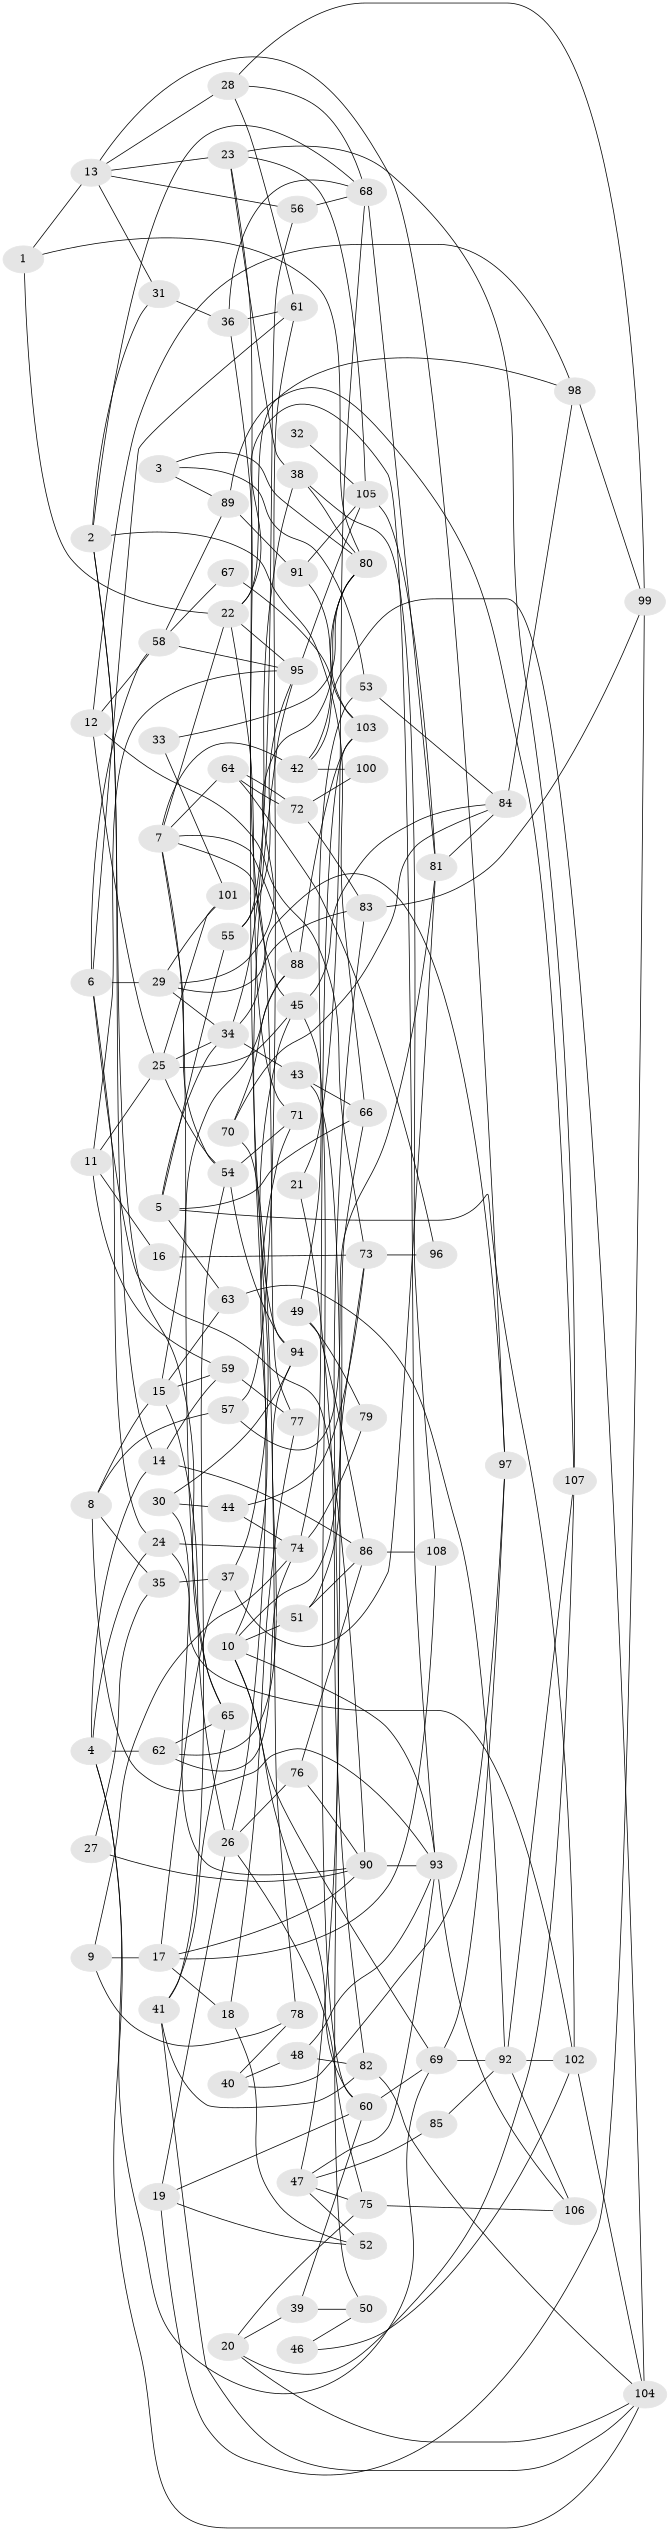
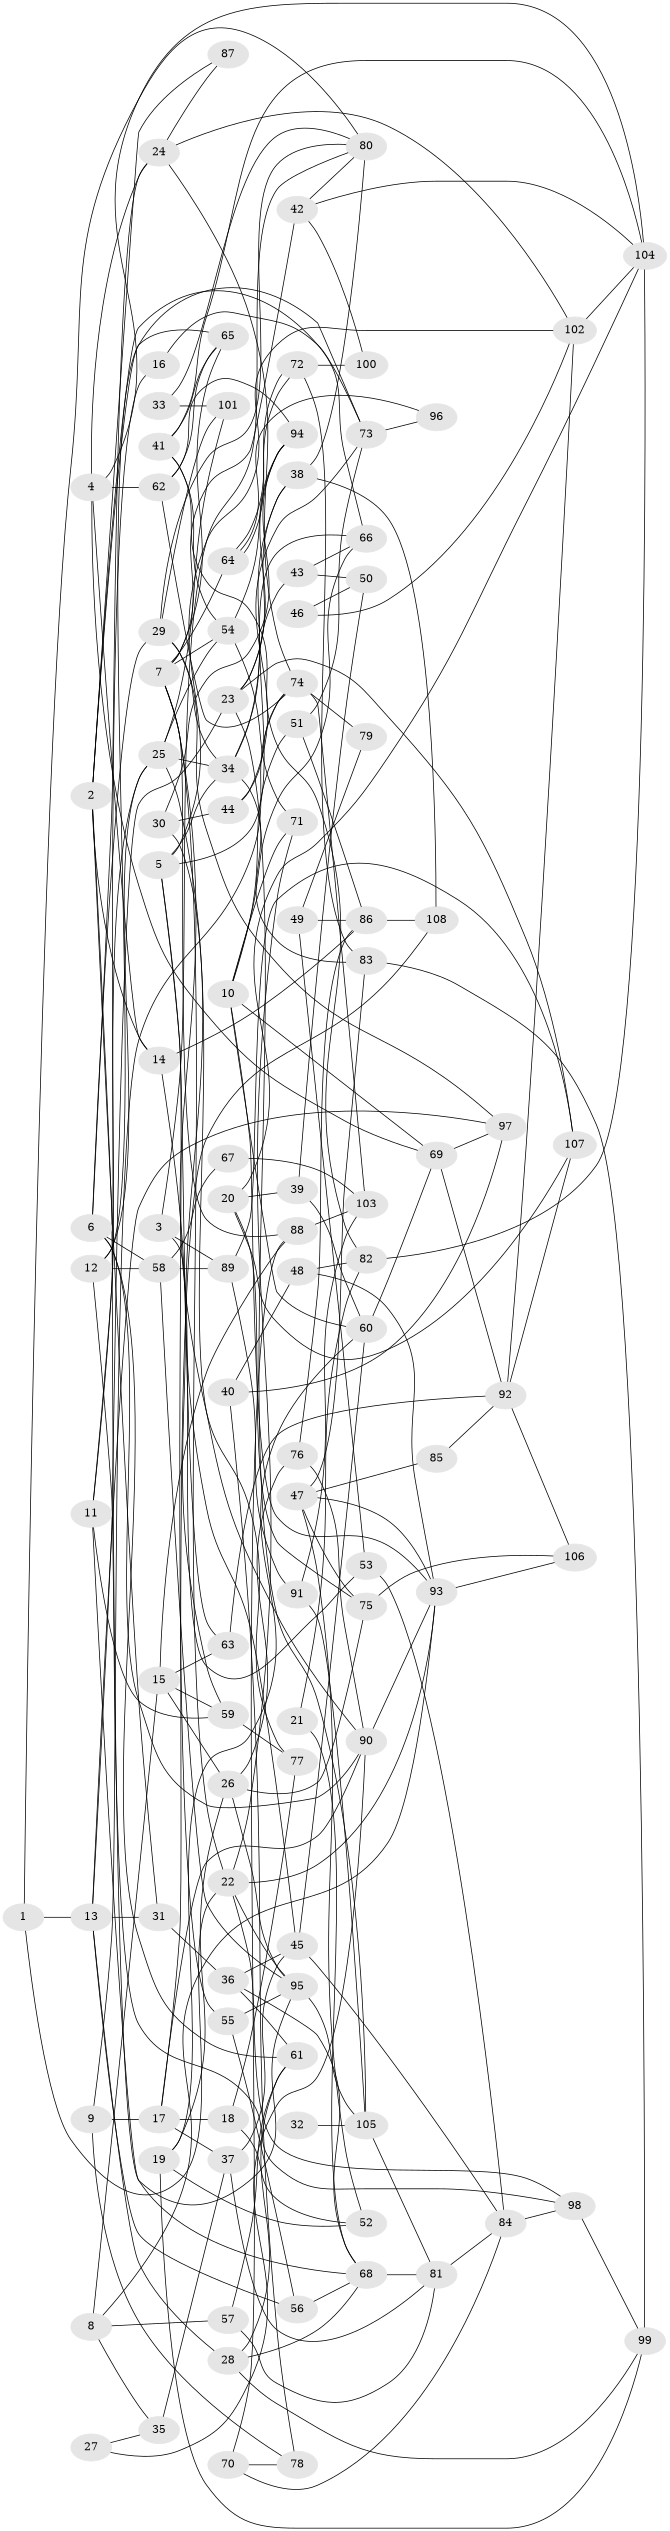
none -> (228, 55)
